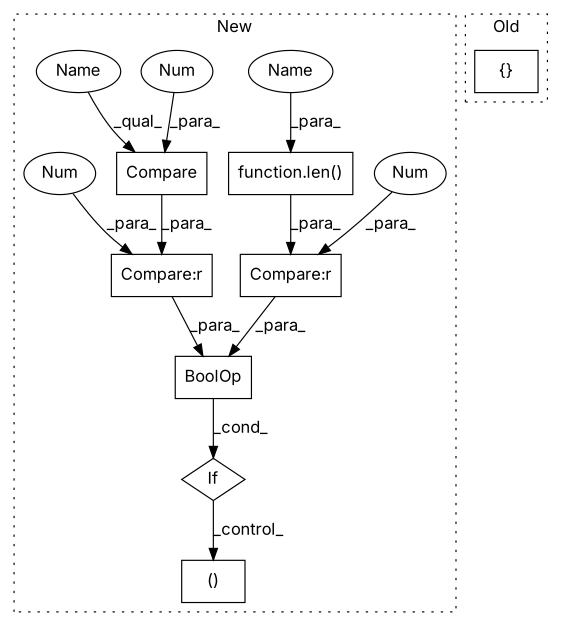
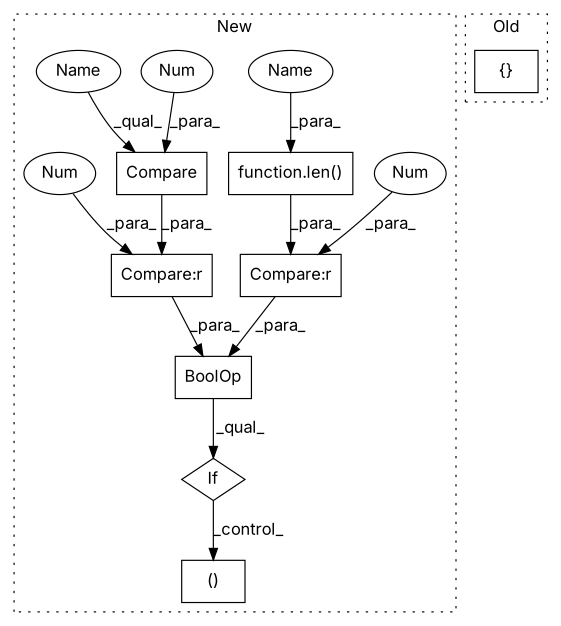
(241, 428) -> (241, 428)
